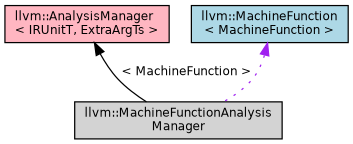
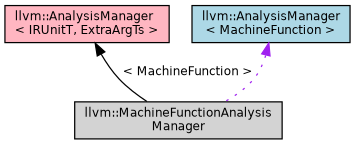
(270, 24) -> (271, 24)
